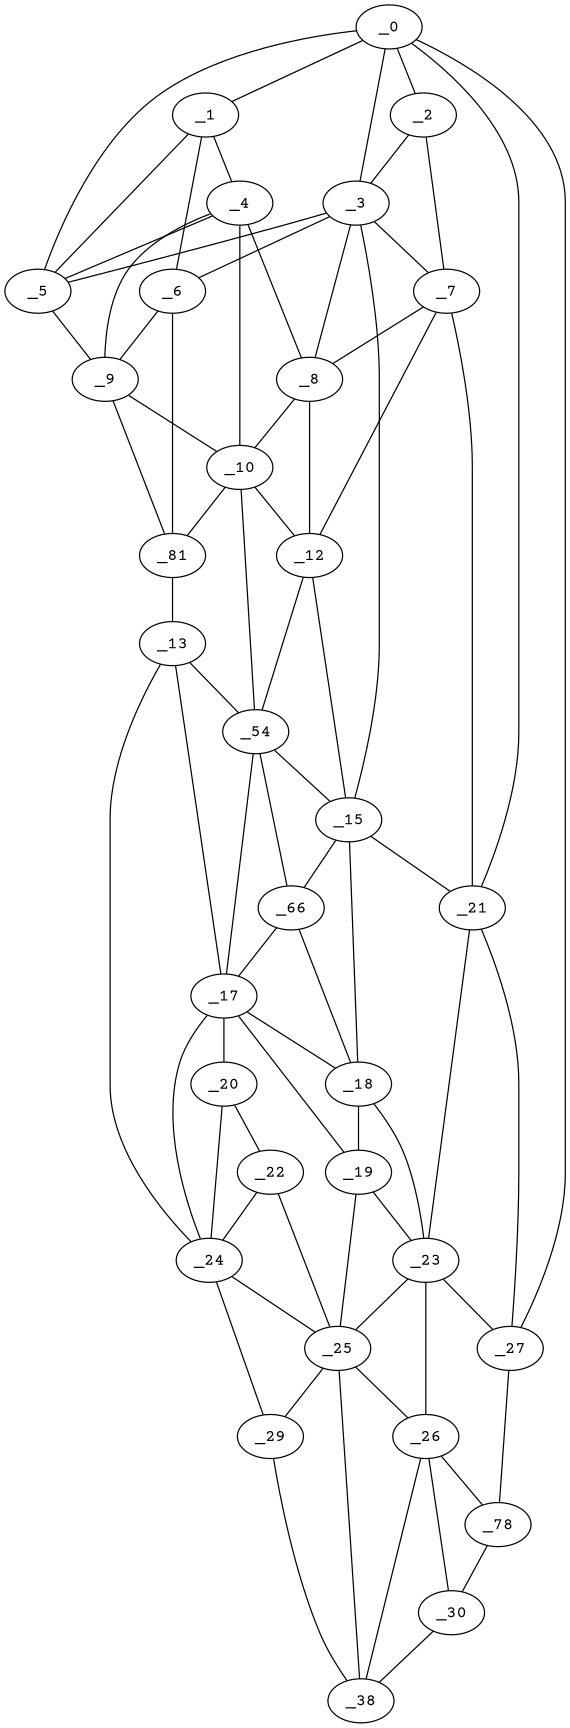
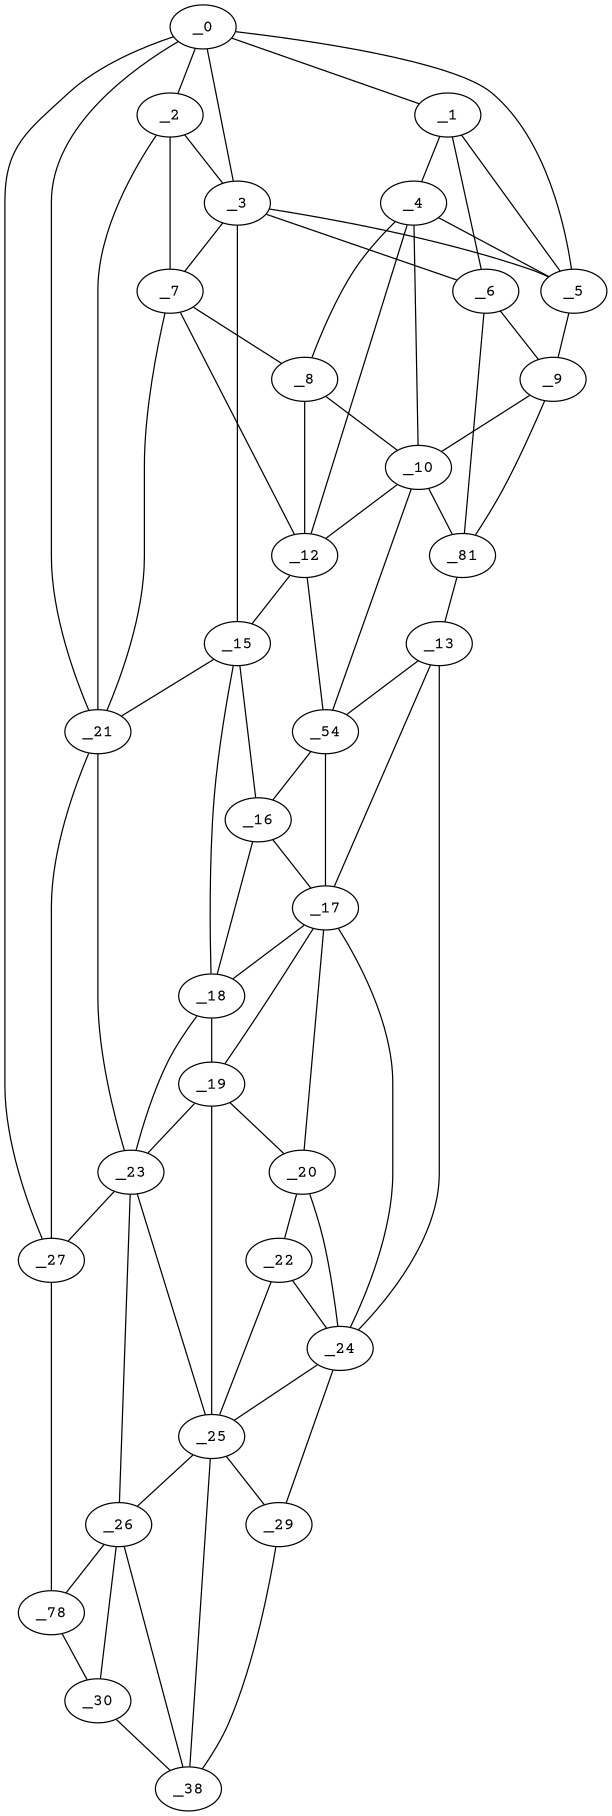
(141, 255) -> (359, 379)
(333, 291) -> none
none -> (98, 416)
(302, 776) -> none
(291, 908) -> (258, 820)
none -> (257, 1128)
